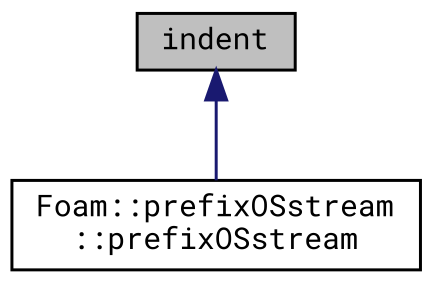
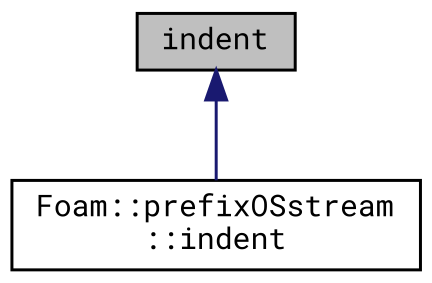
(216, 225) -> (216, 225)
